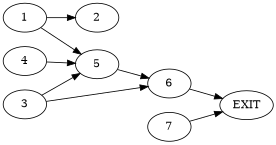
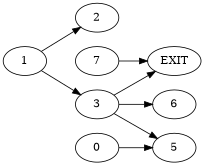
(58, 39) -> (58, 81)
(25, 61) -> (97, 148)
(129, 73) -> none
(202, 93) -> (131, 85)
